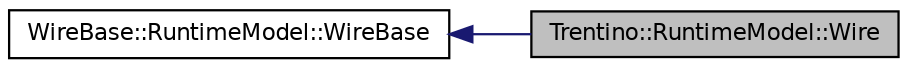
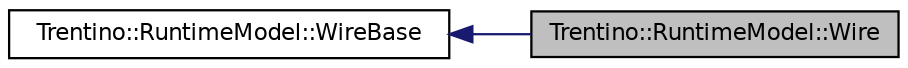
(229, 34) -> (229, 34)
